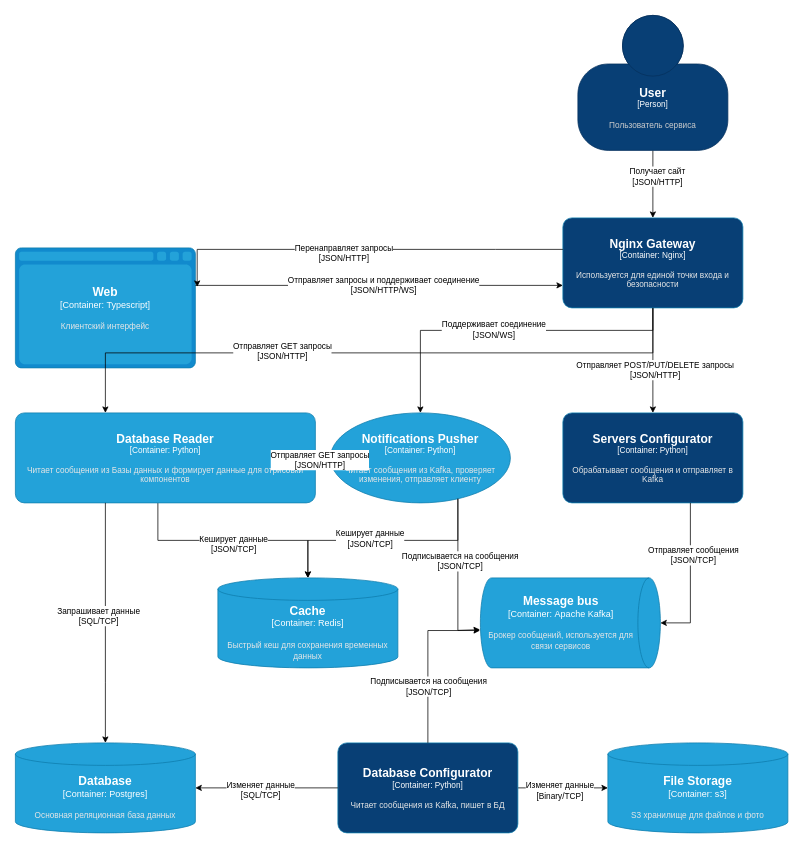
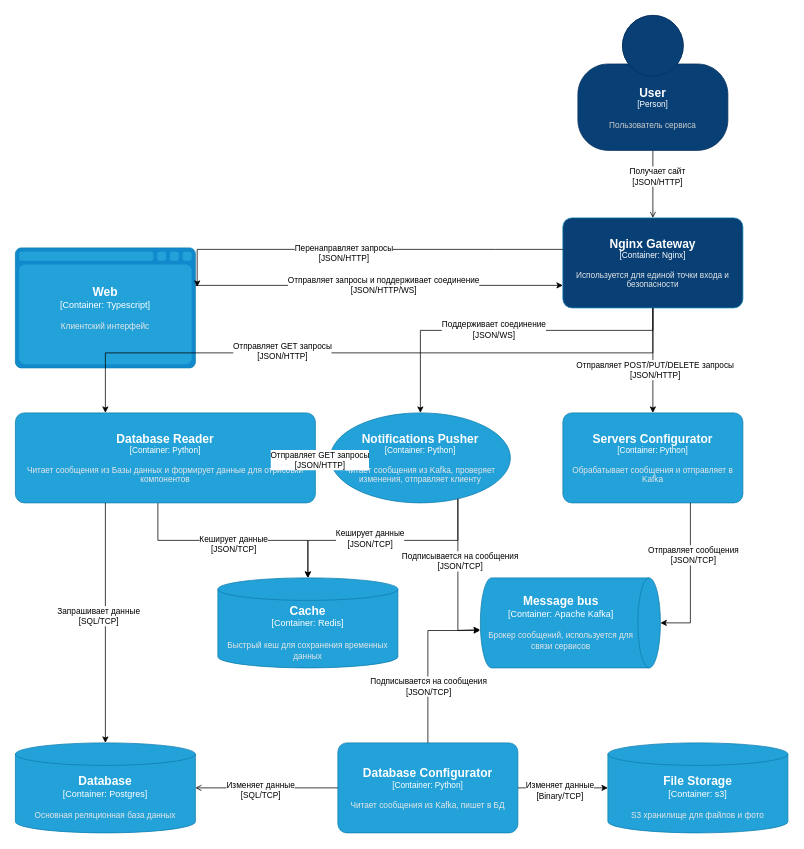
(653, 211) -> (653, 213)
(653, 458) -> (653, 458)
(201, 788) -> (200, 788)
(428, 788) -> (428, 788)
